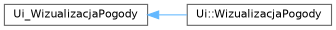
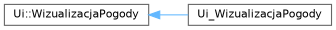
(173, 15) -> (174, 15)
